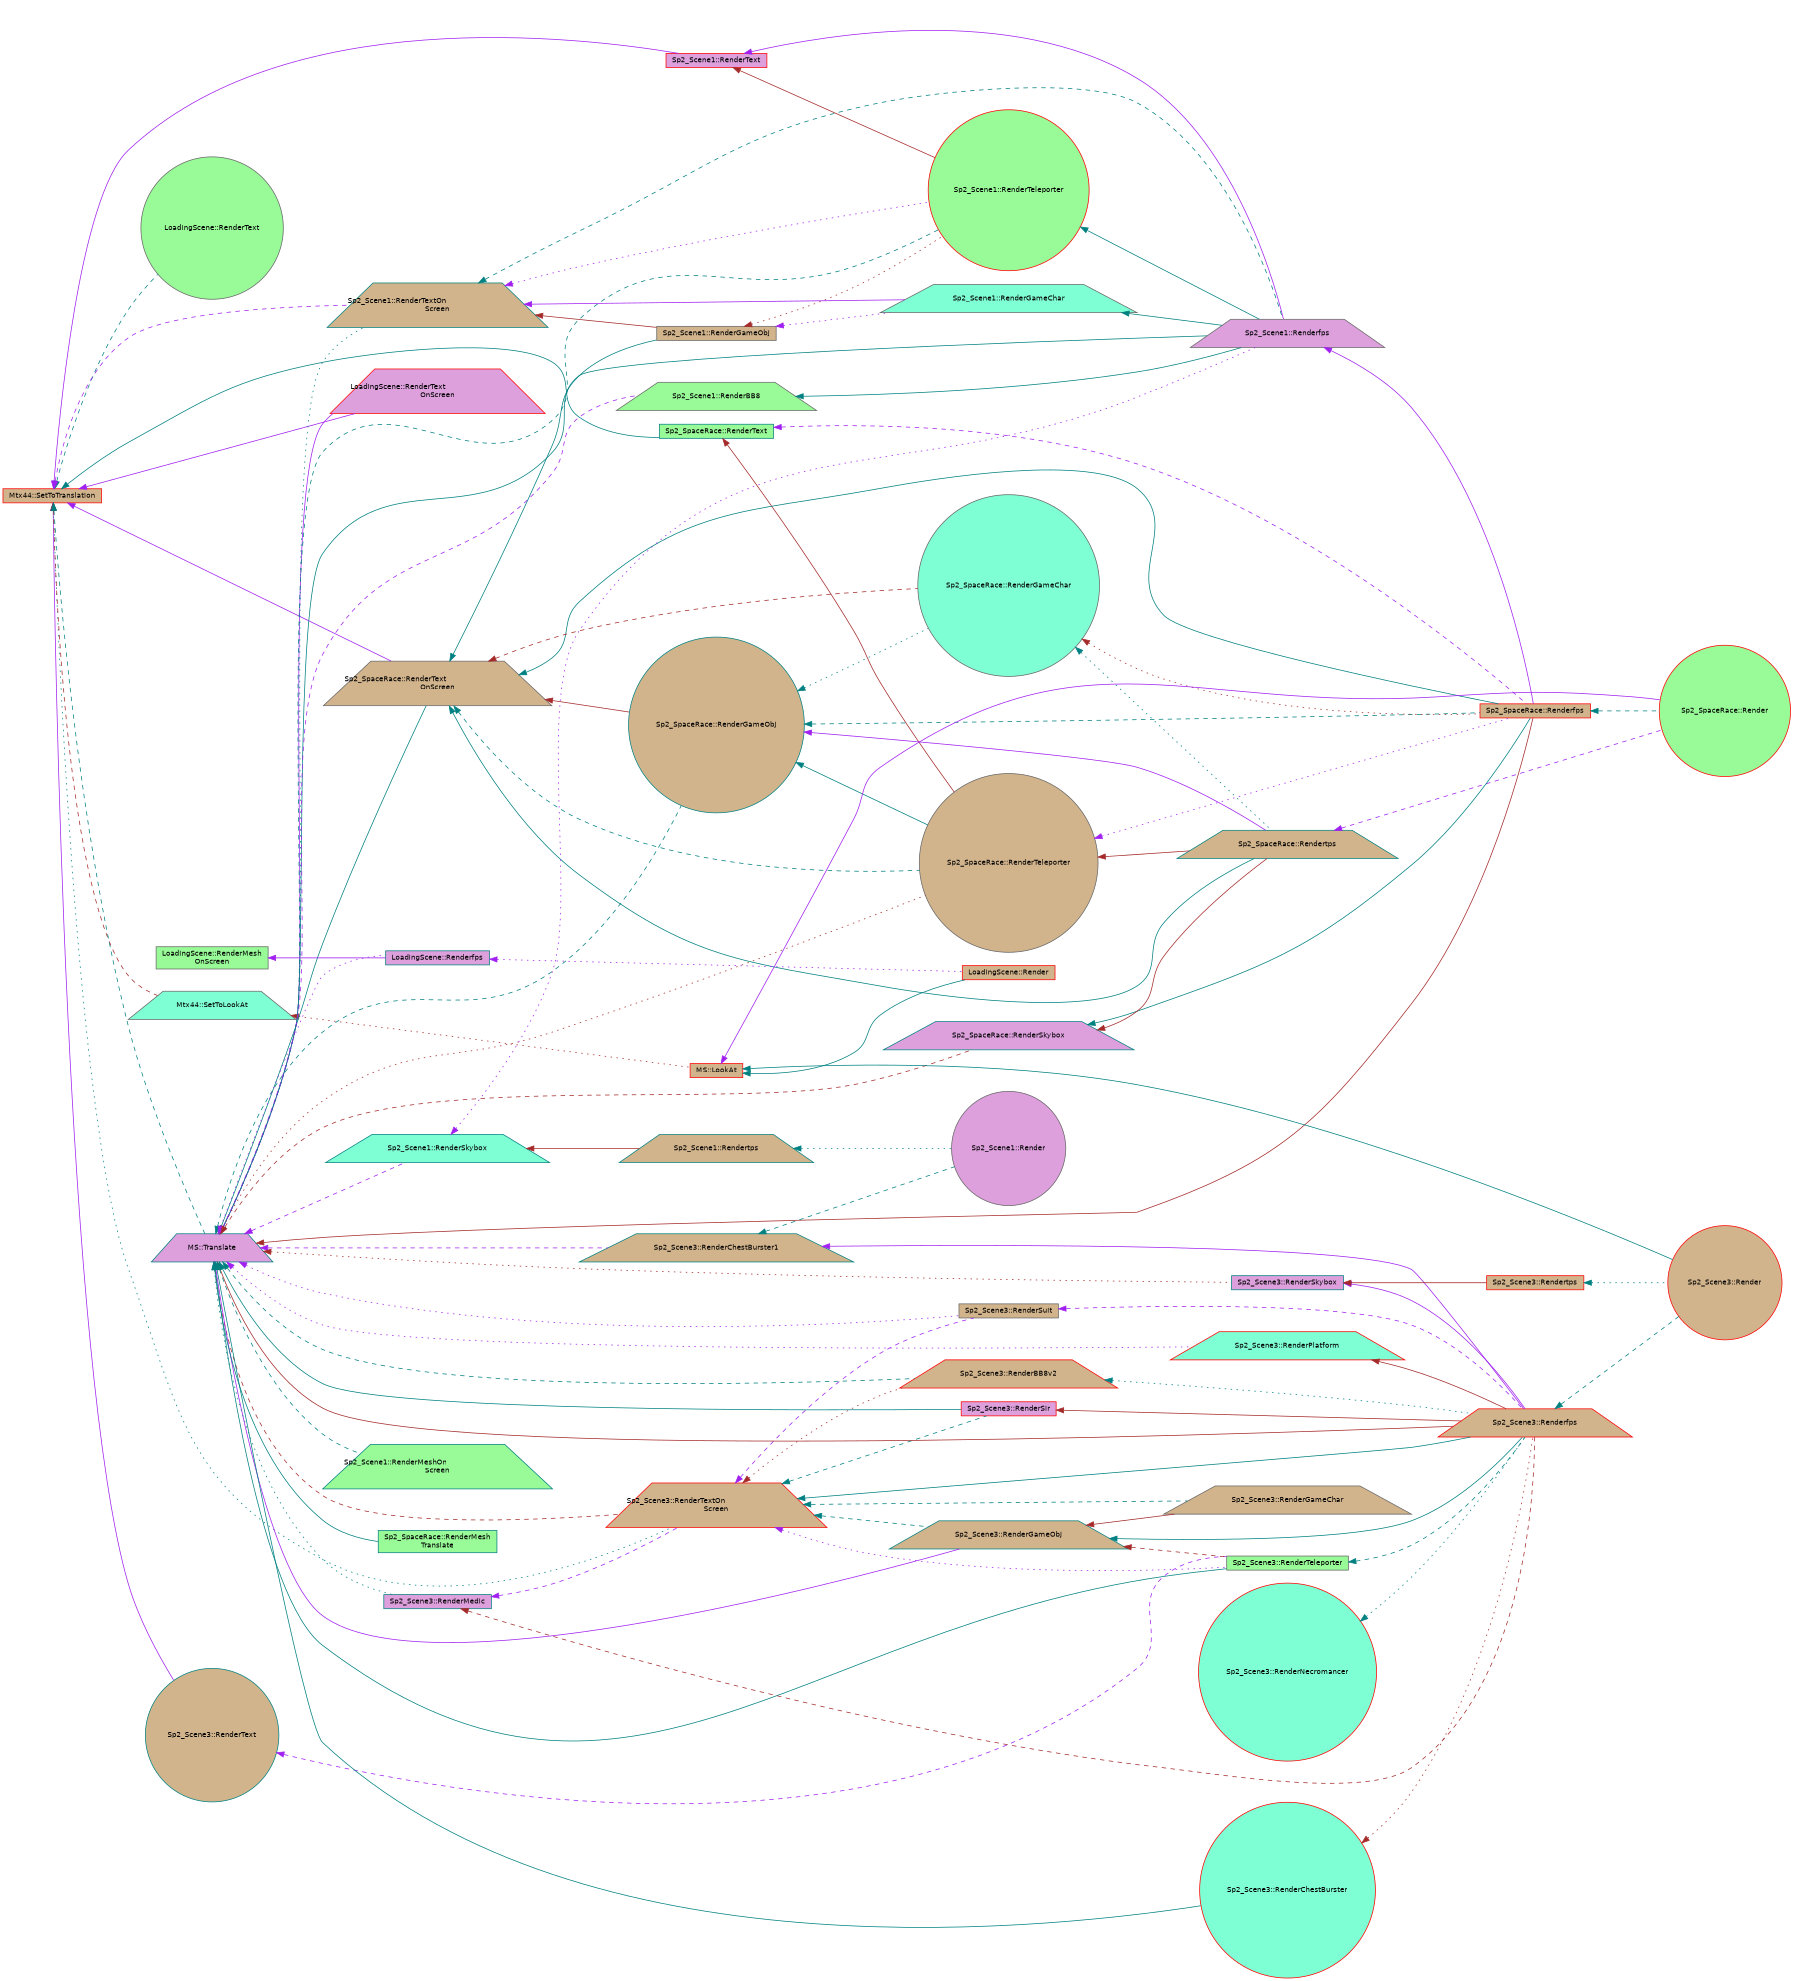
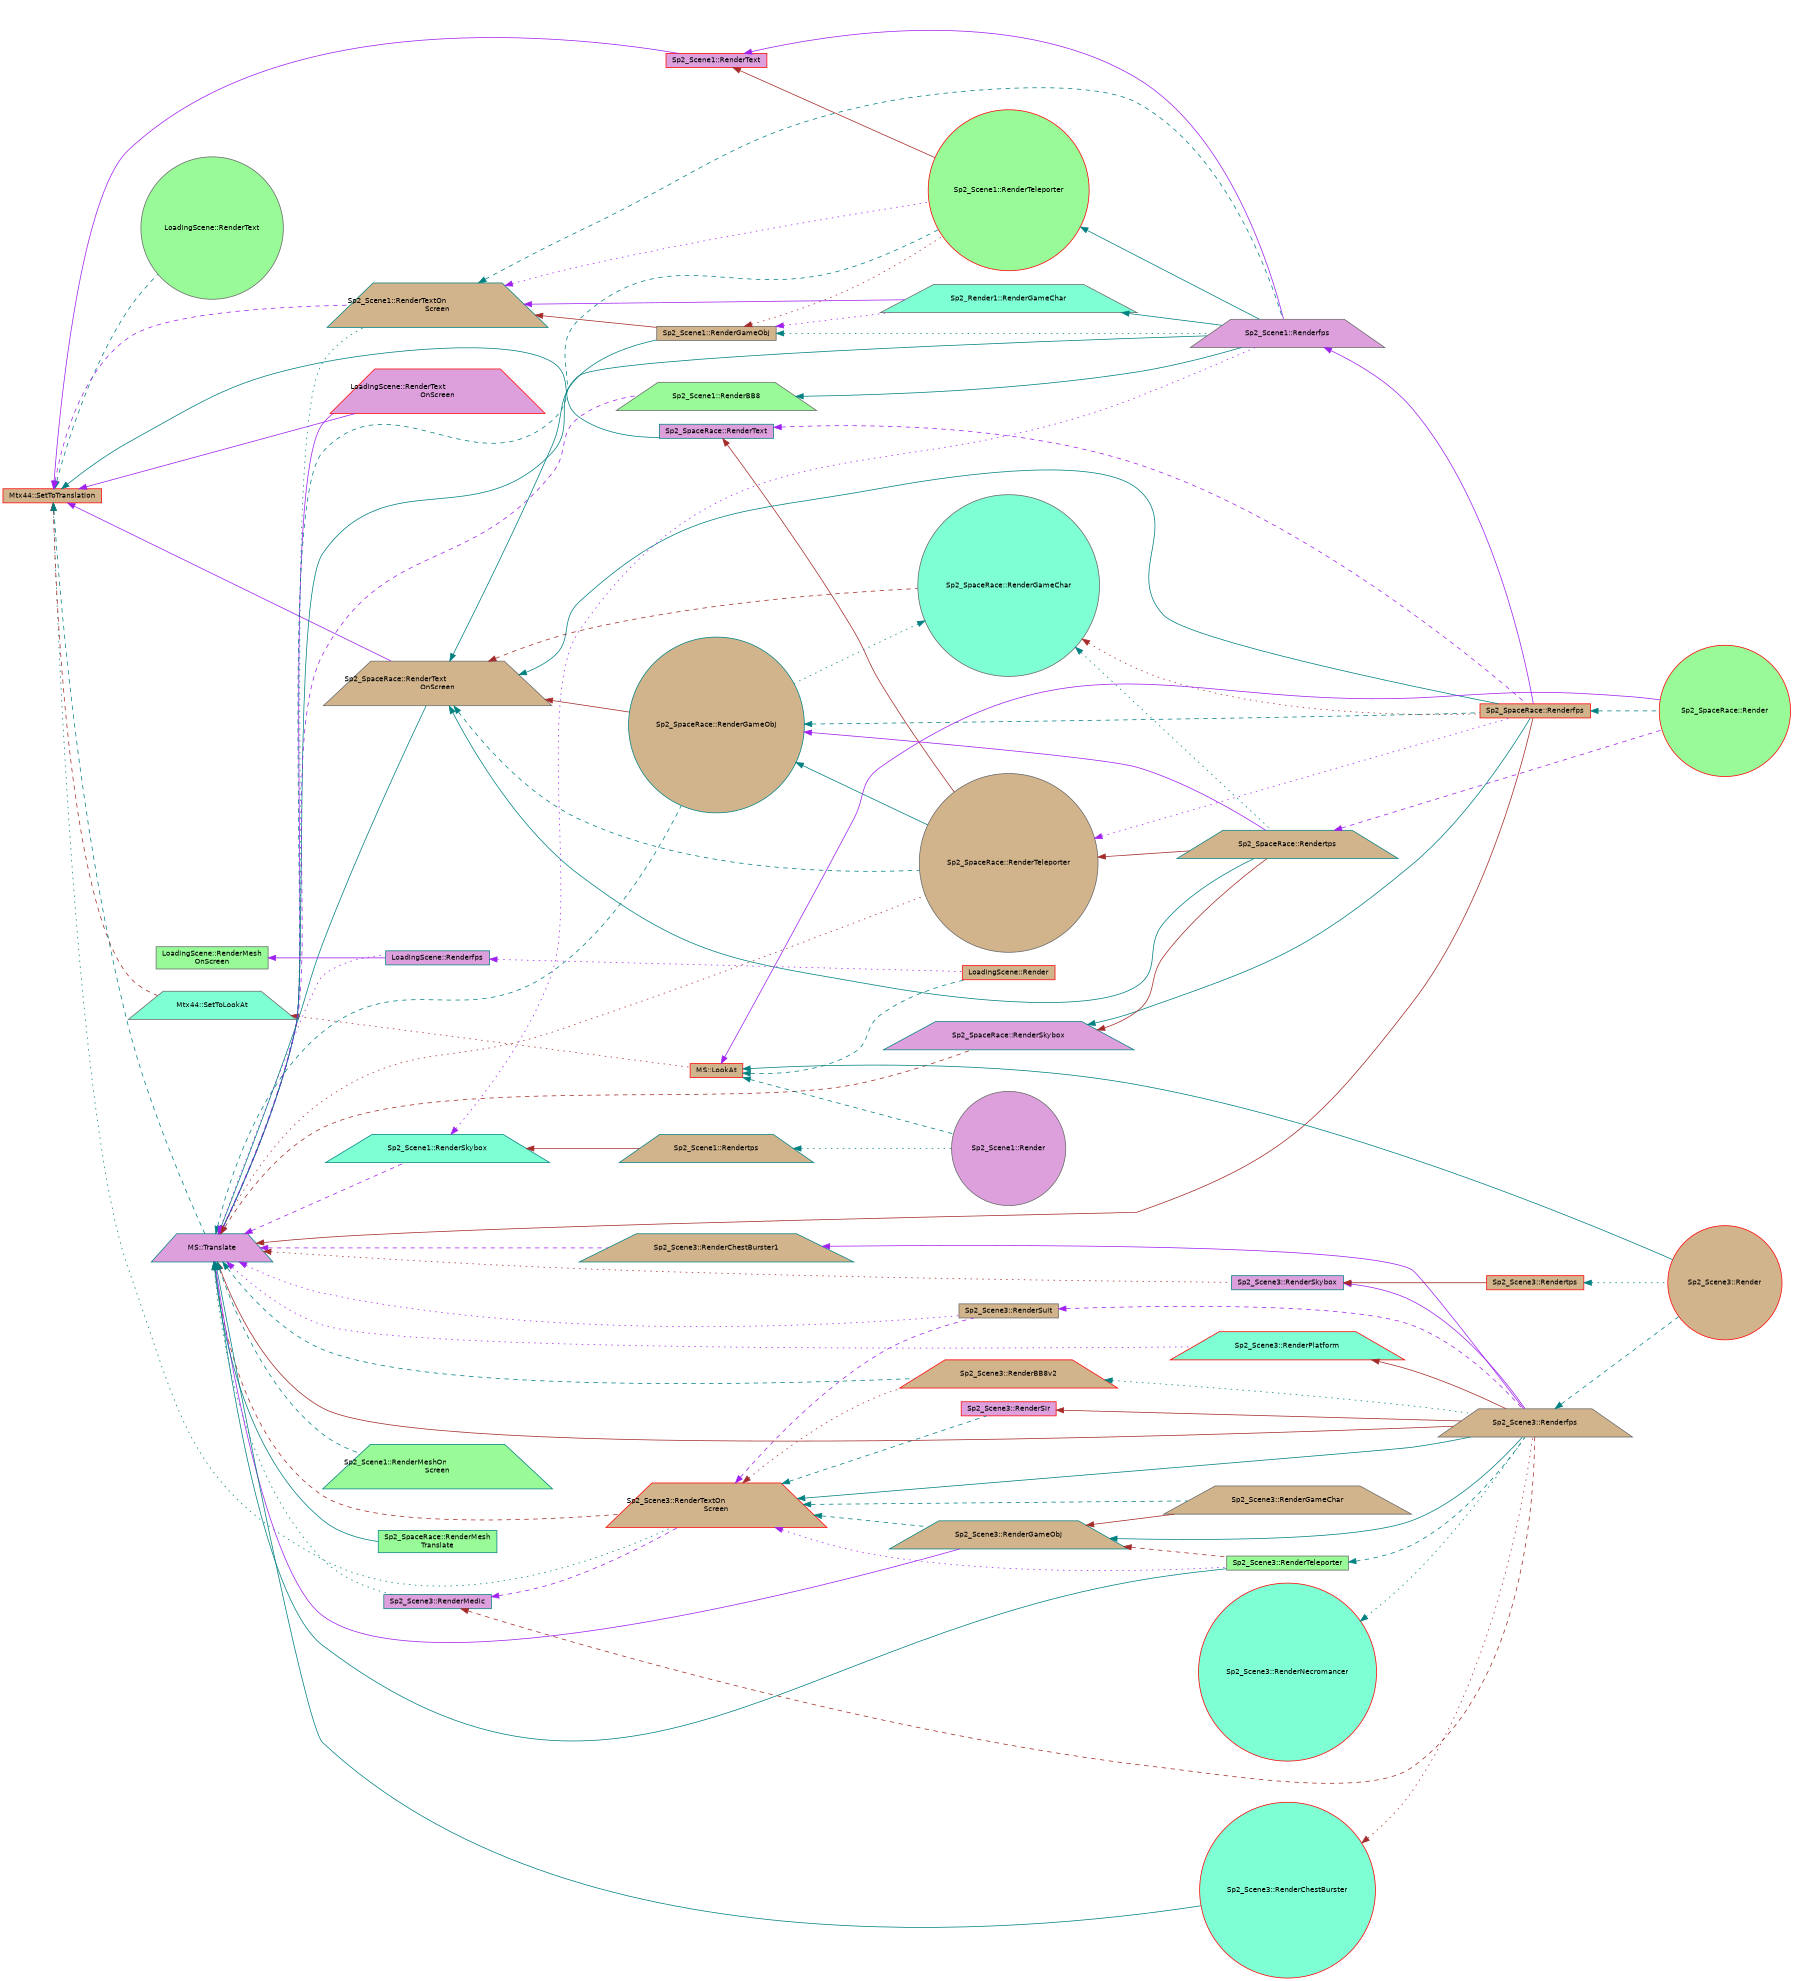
(1009, 299) -> (1009, 299)
none -> (997, 333)
(716, 431) -> (716, 431)
(863, 660) -> (856, 653)
(865, 1041) -> (865, 1041)
(860, 1199) -> (852, 1107)
(564, 1406) -> none
(1535, 1423) -> (1535, 1423)
(212, 1735) -> none
